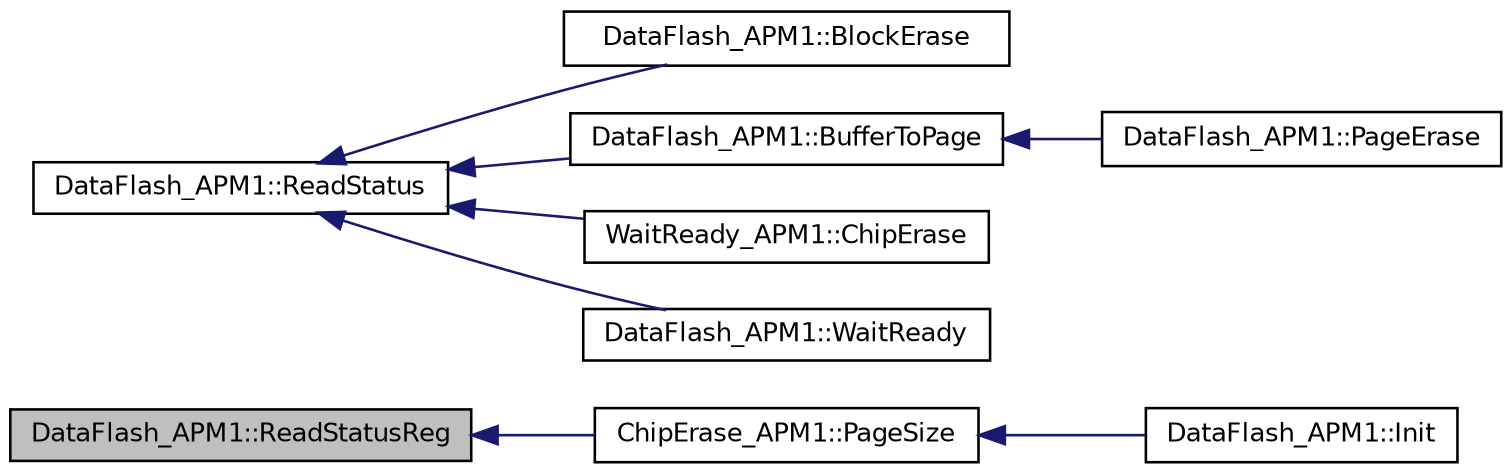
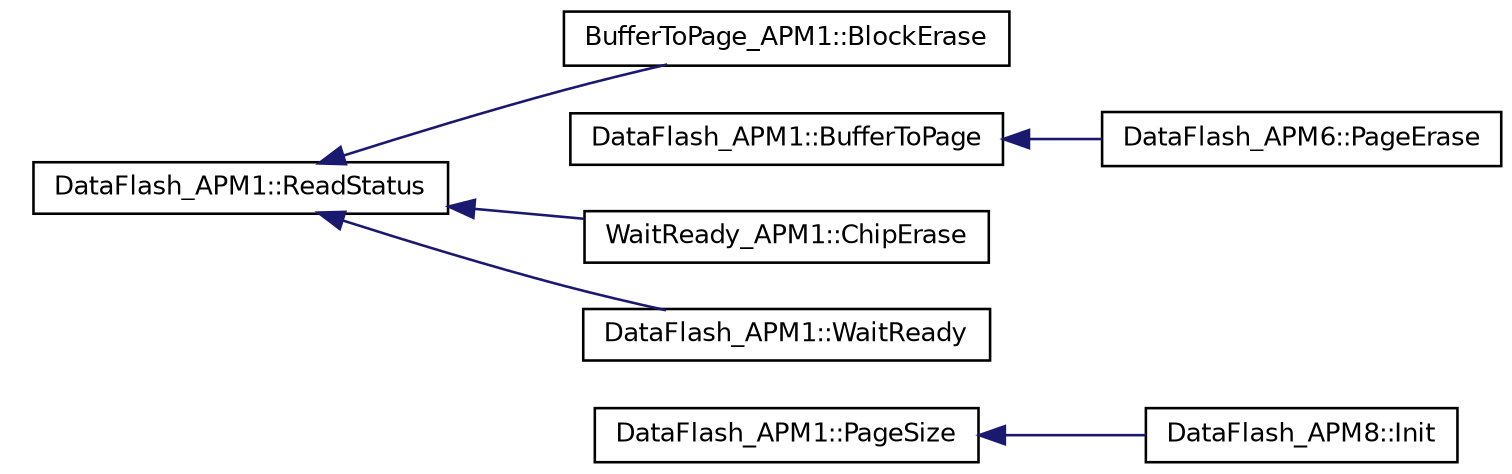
(787, 39) -> (787, 39)
(1302, 139) -> (1302, 139)
(522, 163) -> none
(241, 435) -> none
(787, 435) -> (787, 435)
(1302, 435) -> (1302, 435)
